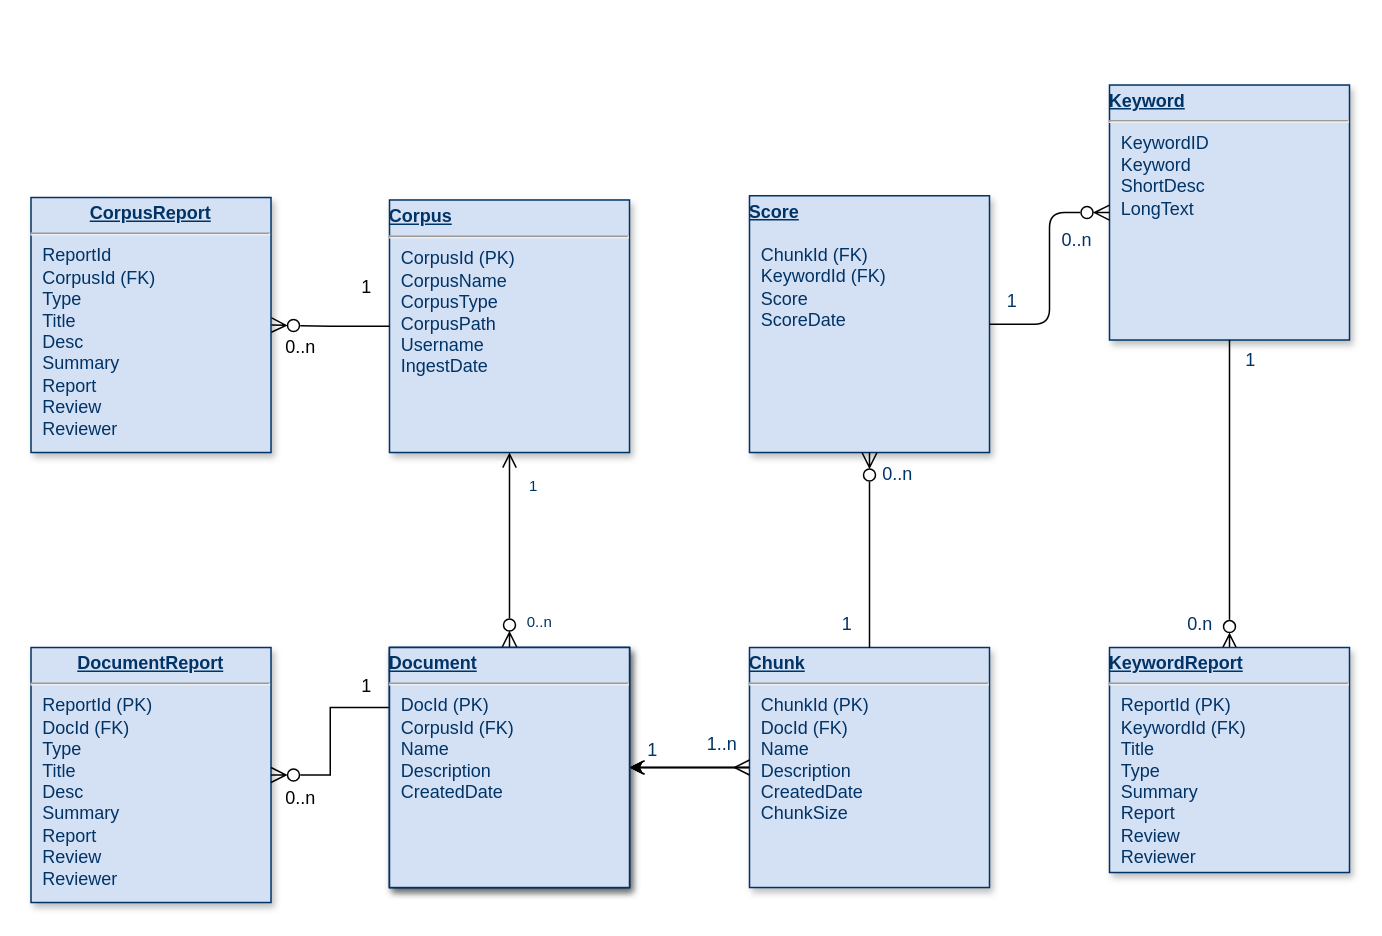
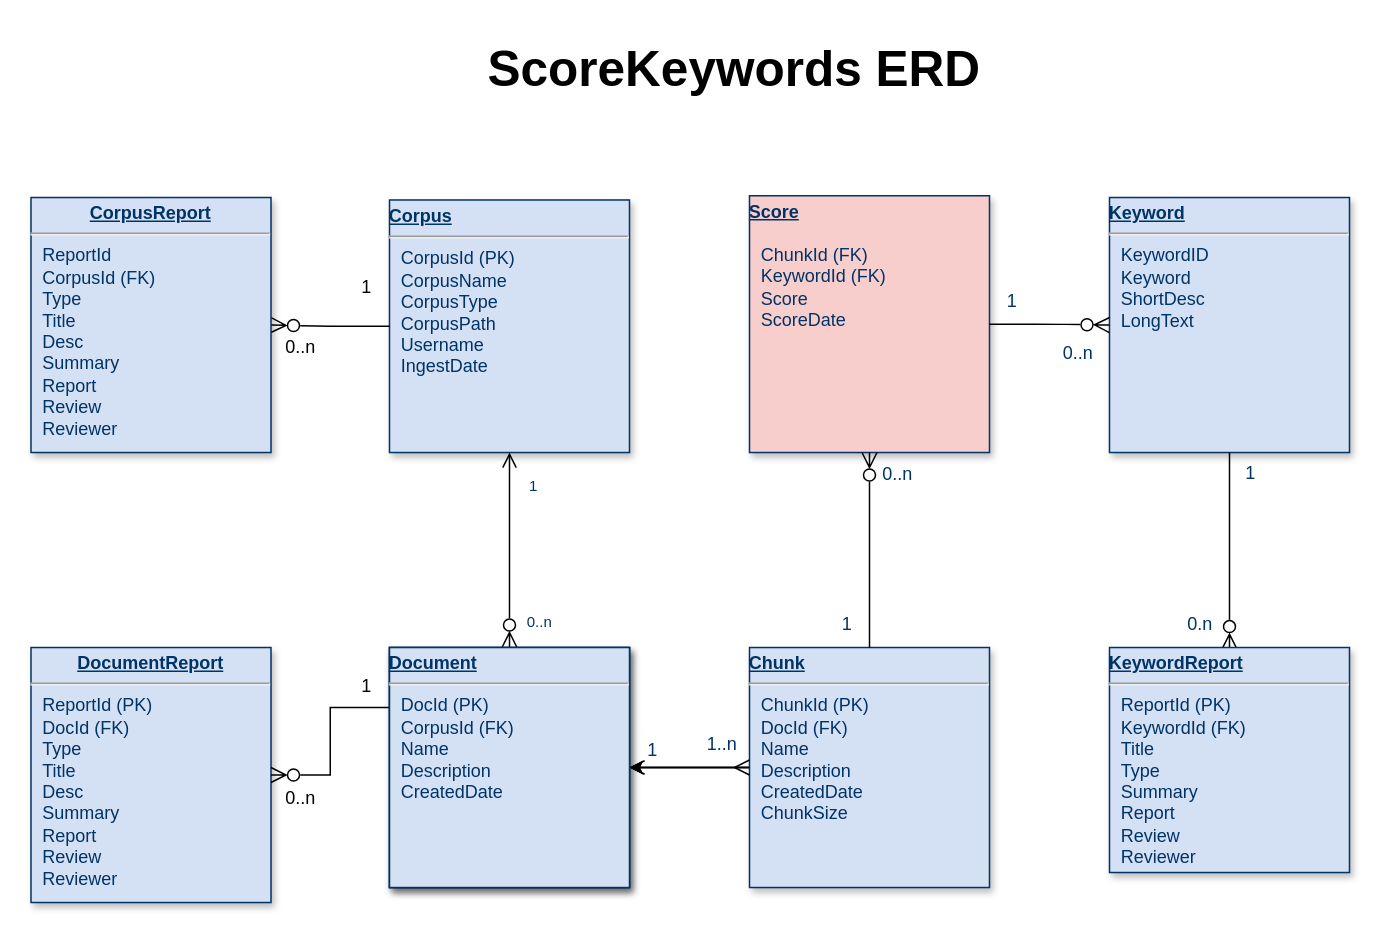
none -> (734, 68)
(1229, 213) -> (1229, 325)
(869, 324) -> (869, 324)
